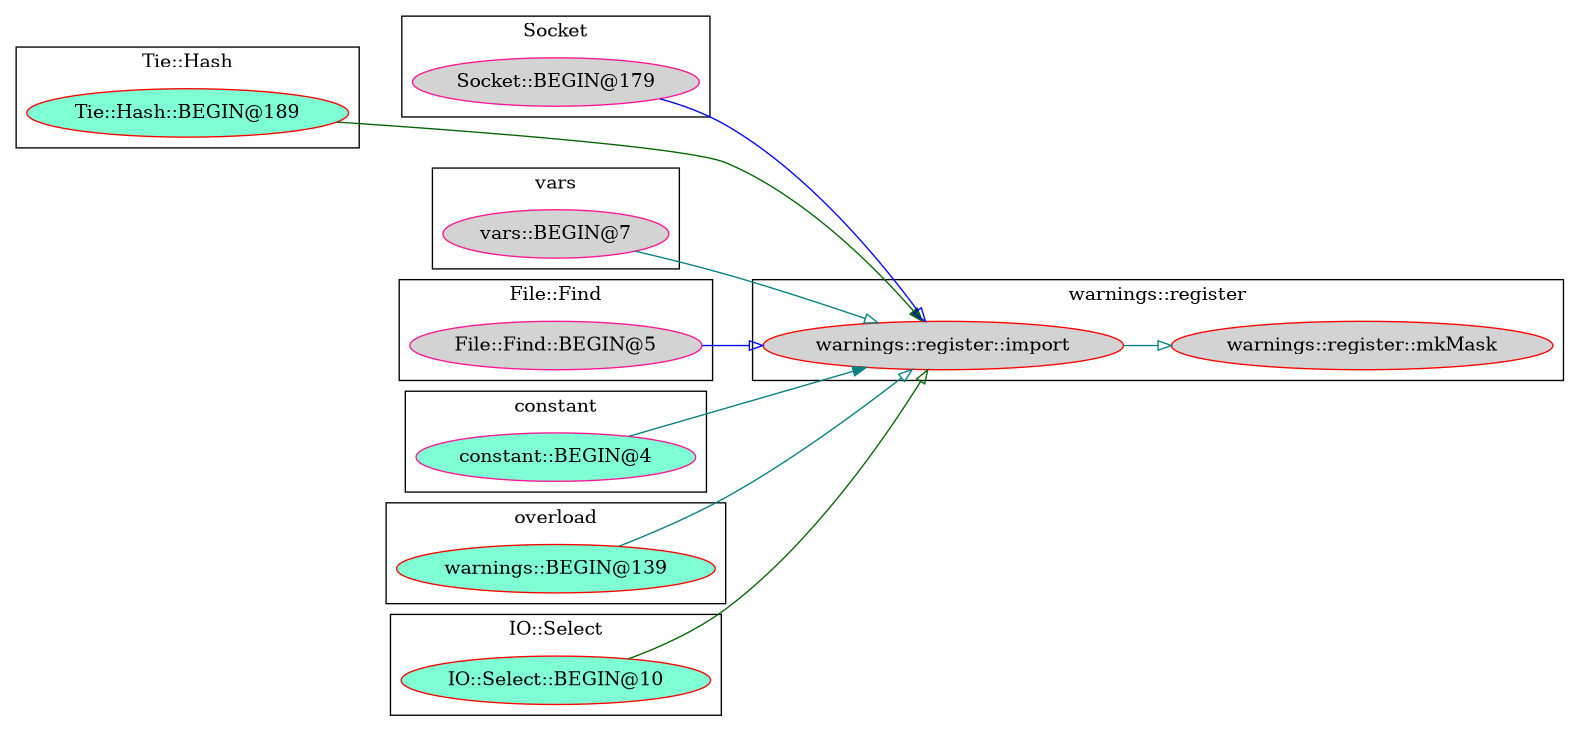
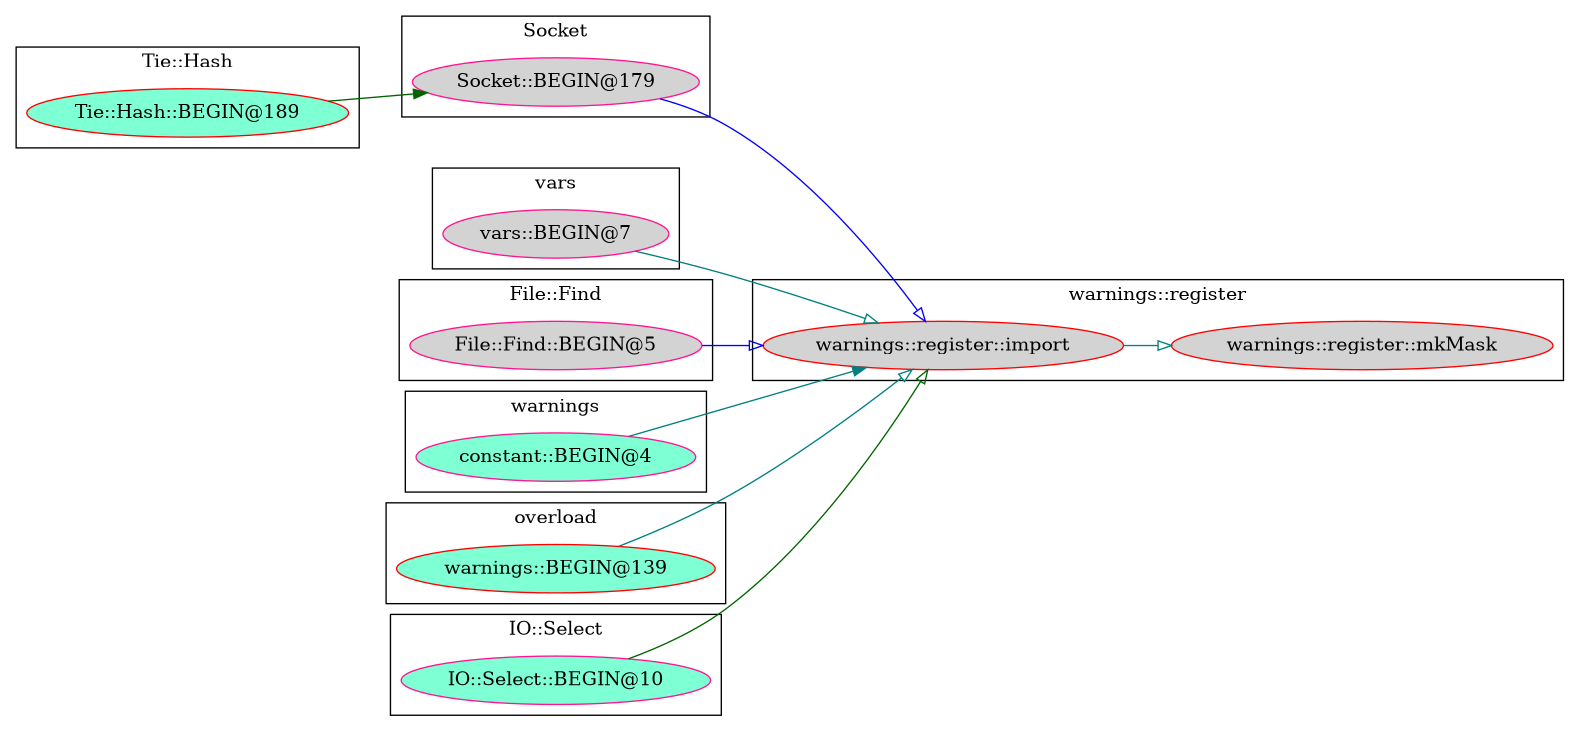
(652, 149) -> (371, 98)
(556, 407) -> (556, 407)
(556, 680) -> (556, 680)
